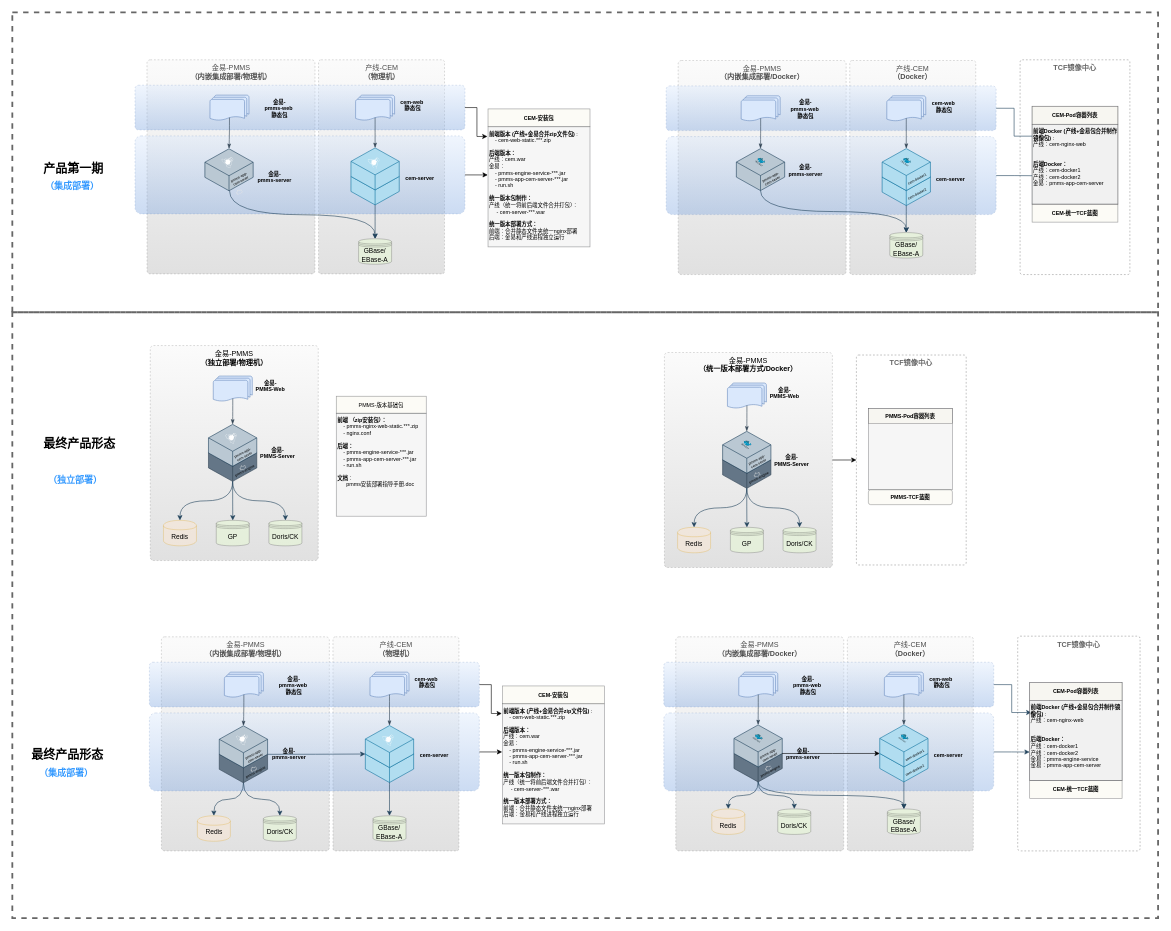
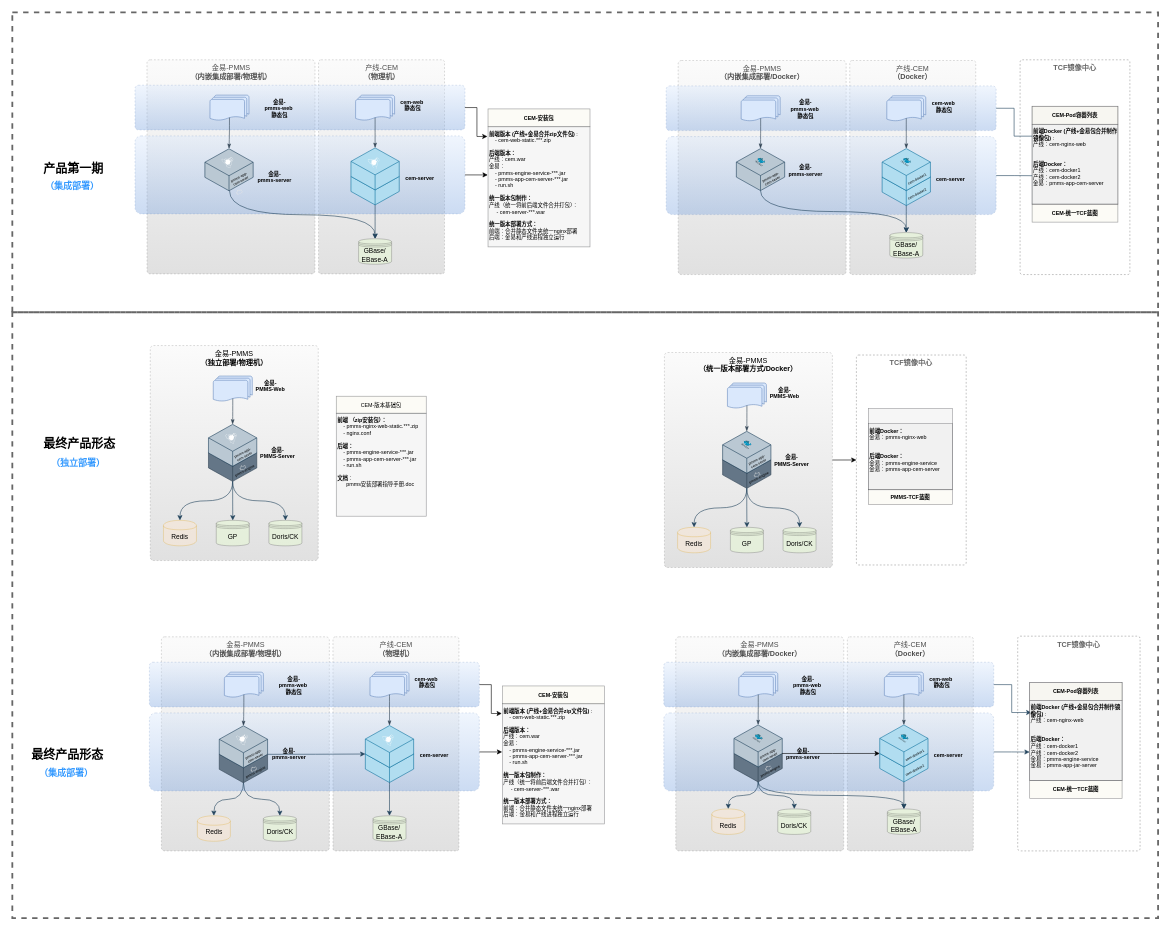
(381, 405) -> (381, 405)
(911, 416) -> none
none -> (911, 457)
(75, 478) -> (78, 460)
(911, 497) -> (911, 497)
(1077, 731) -> (1077, 731)
